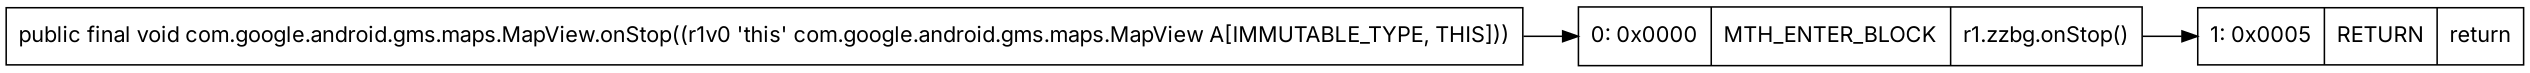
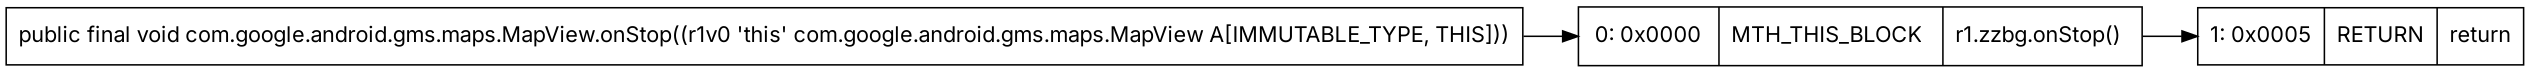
(1831, 36) -> (1827, 36)
